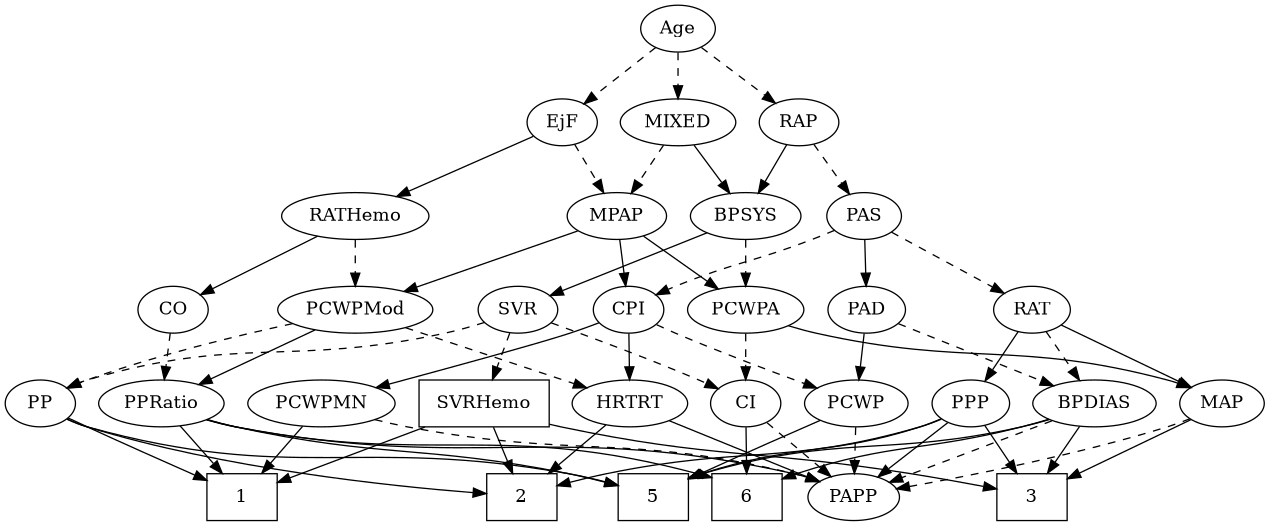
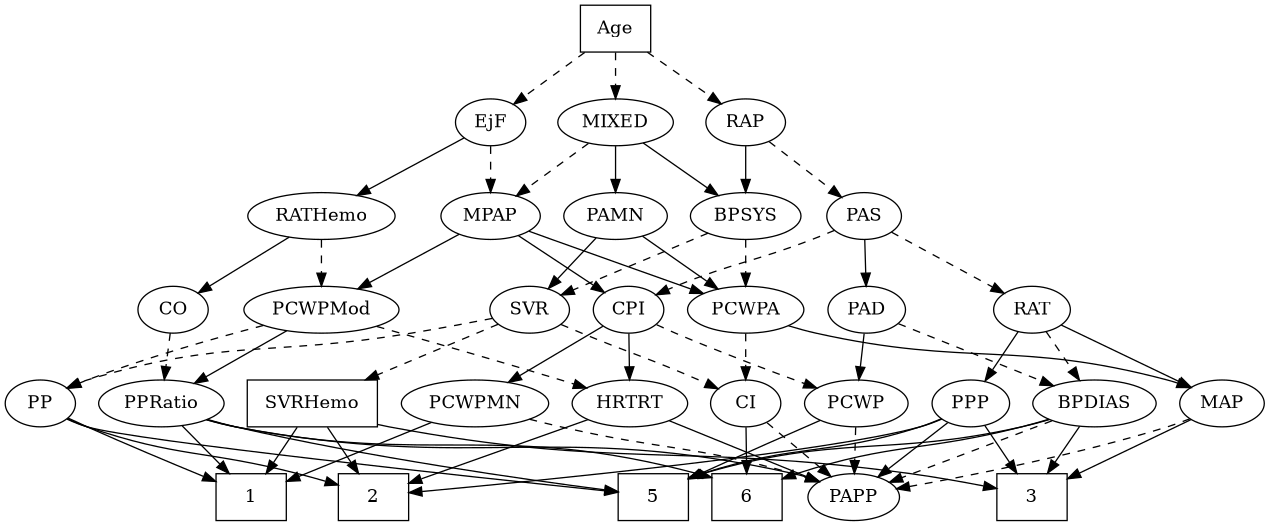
(678, 29) -> (616, 29)
none -> (616, 216)
(635, 262) -> (640, 262)
